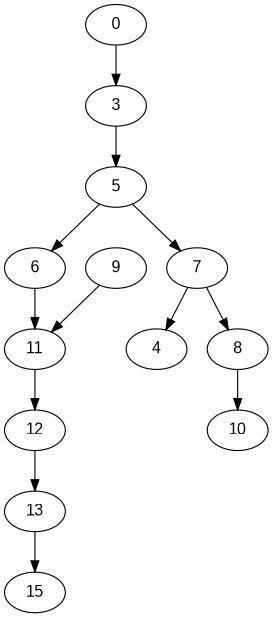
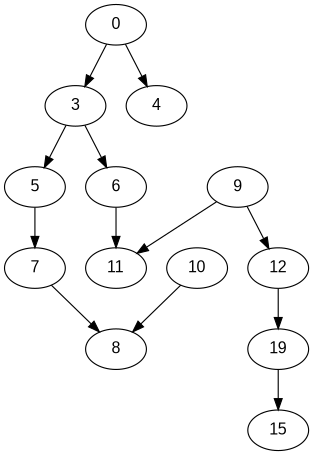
(80, 223) -> (93, 141)
(179, 304) -> (134, 60)
(35, 384) -> (255, 222)
(238, 384) -> (161, 305)
(35, 511) -> (278, 349)
